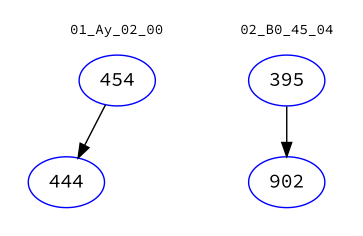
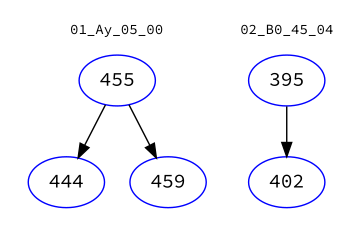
(117, 30) -> (117, 30)
(117, 81) -> (117, 81)
none -> (168, 182)
(287, 182) -> (287, 182)
